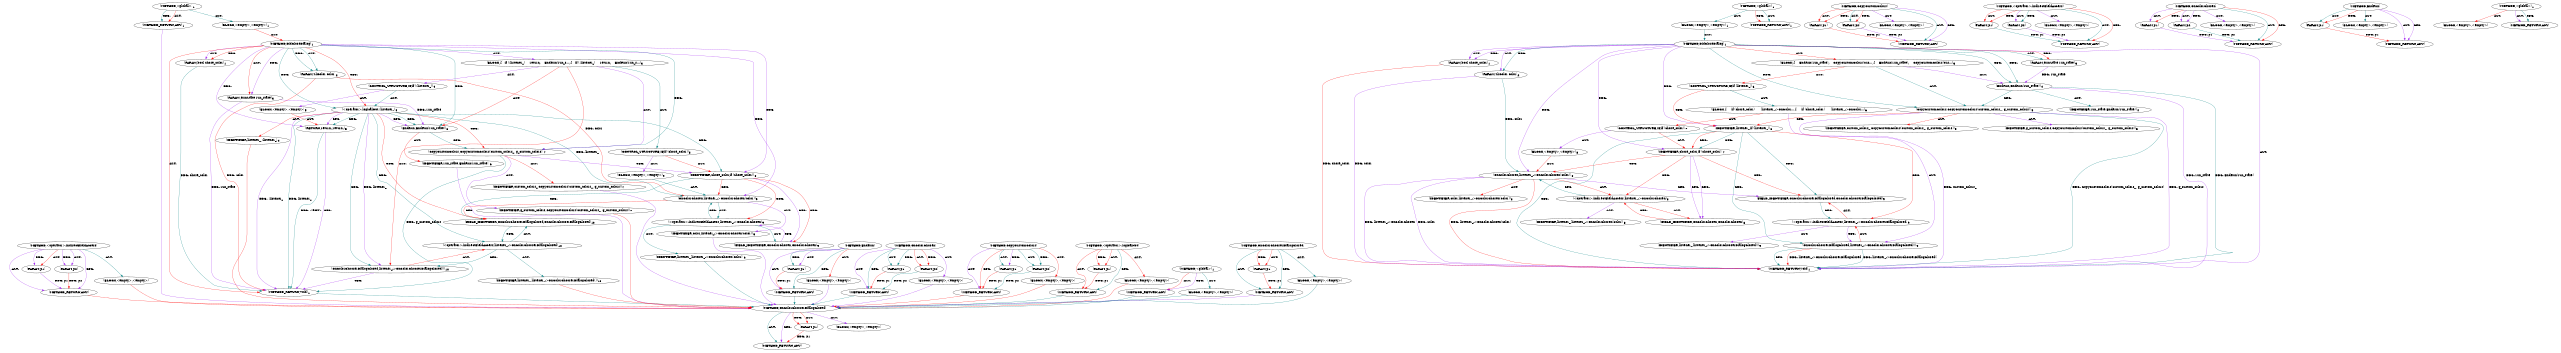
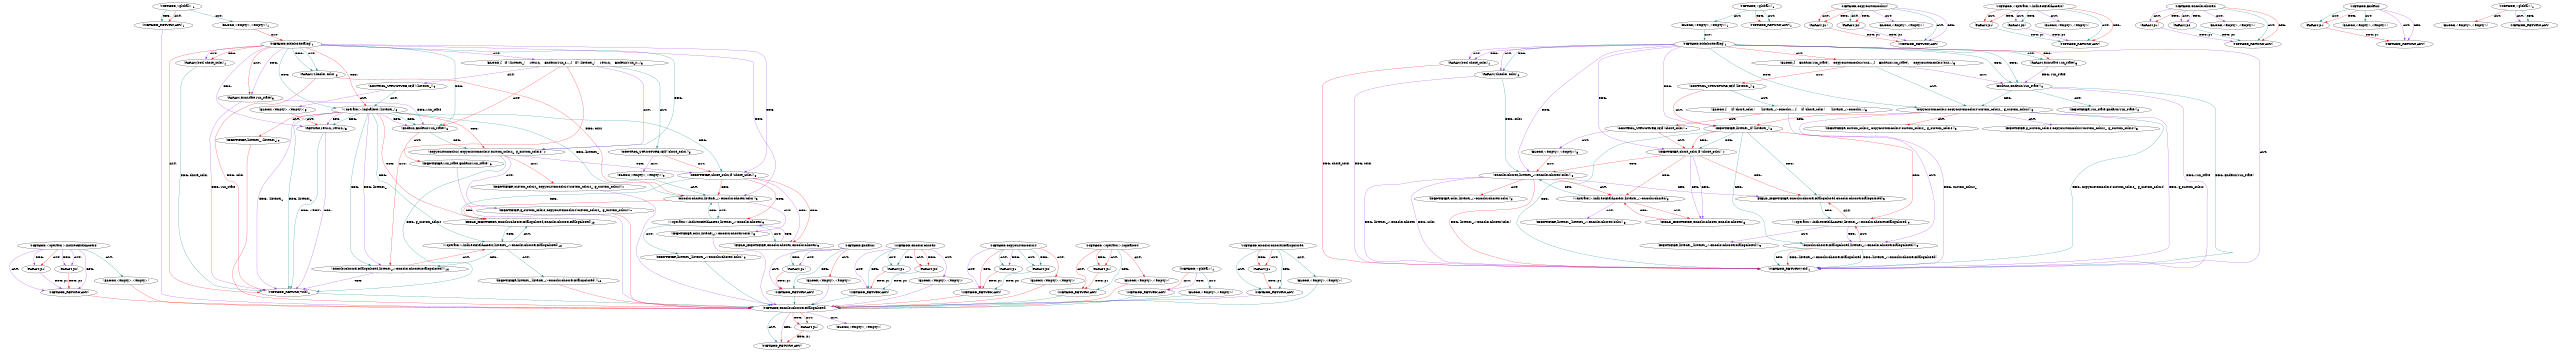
(1680, 110) -> (1680, 110)
